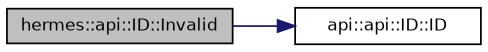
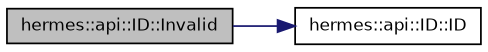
(388, 26) -> (388, 26)
